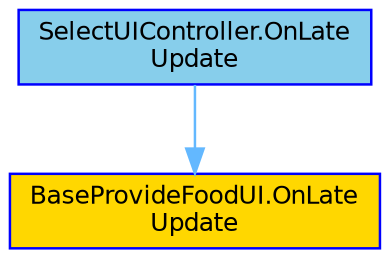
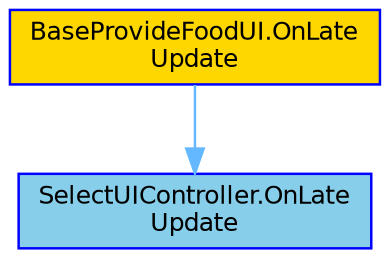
(195, 116) -> (195, 116)
